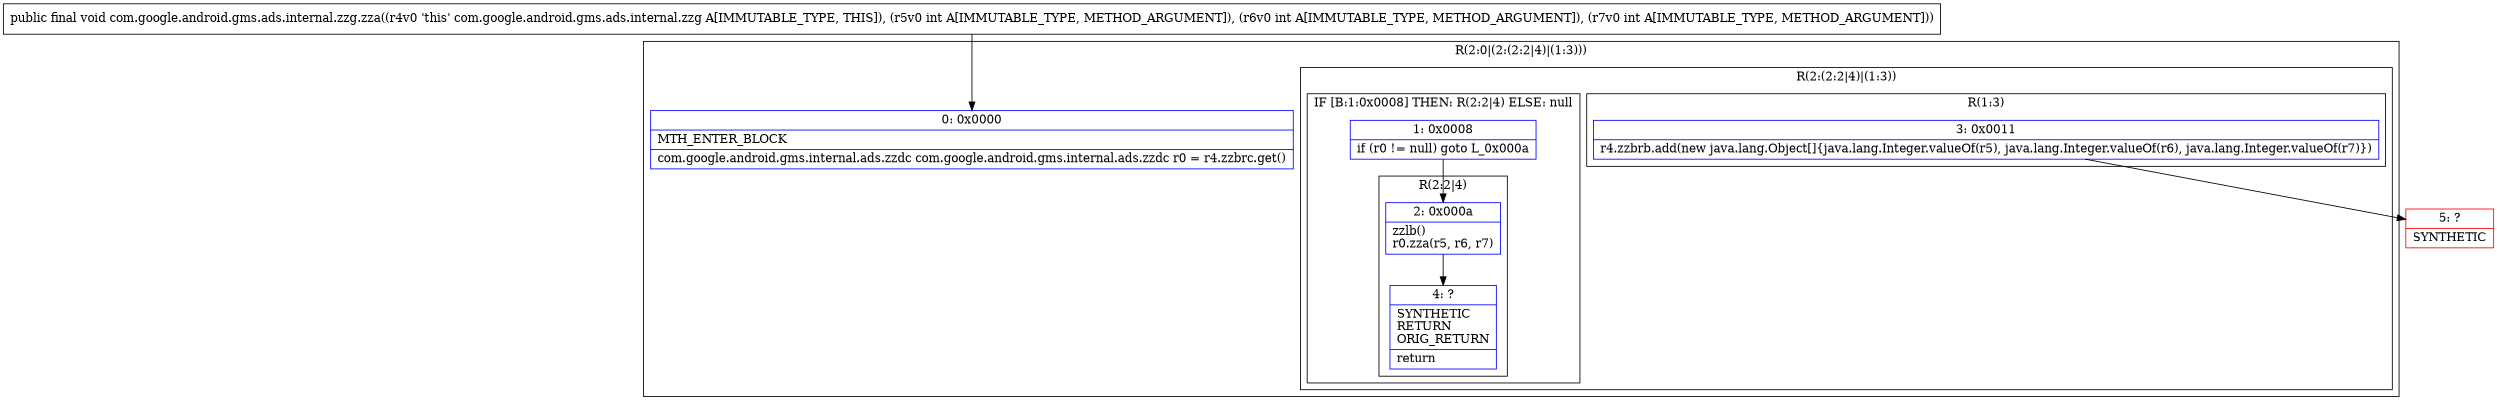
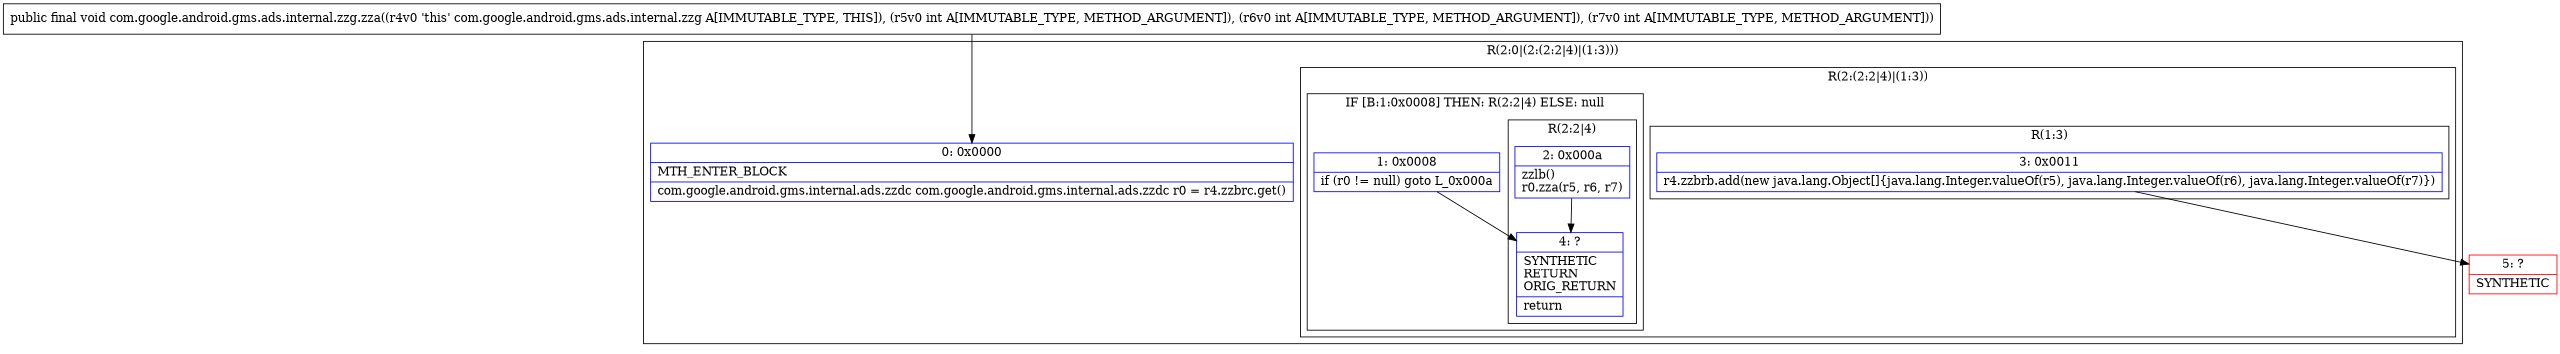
(1443, 182) -> (1473, 214)
